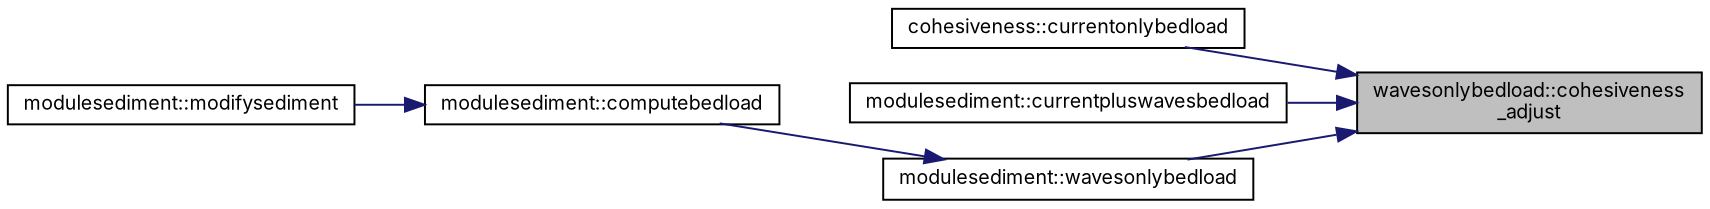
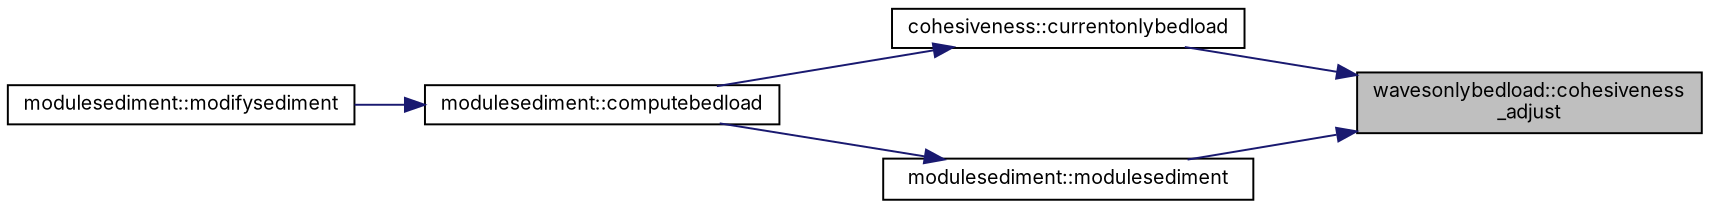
none -> (825, 68)
(1068, 103) -> none
(1068, 179) -> (1068, 179)
